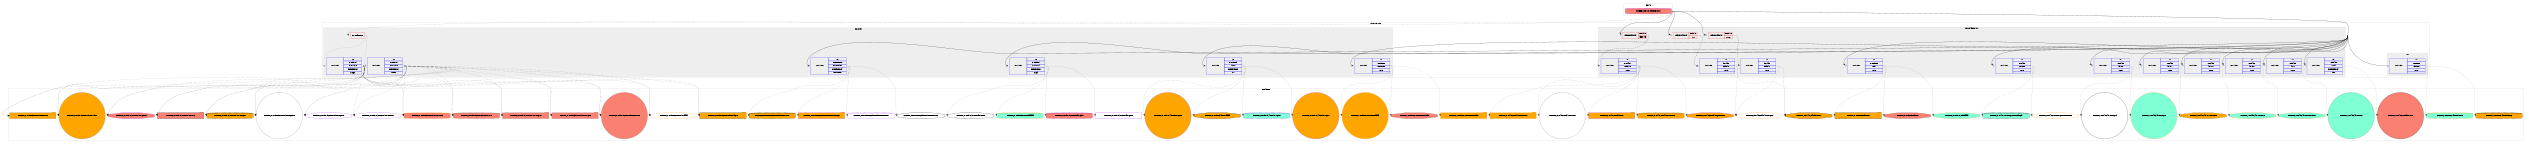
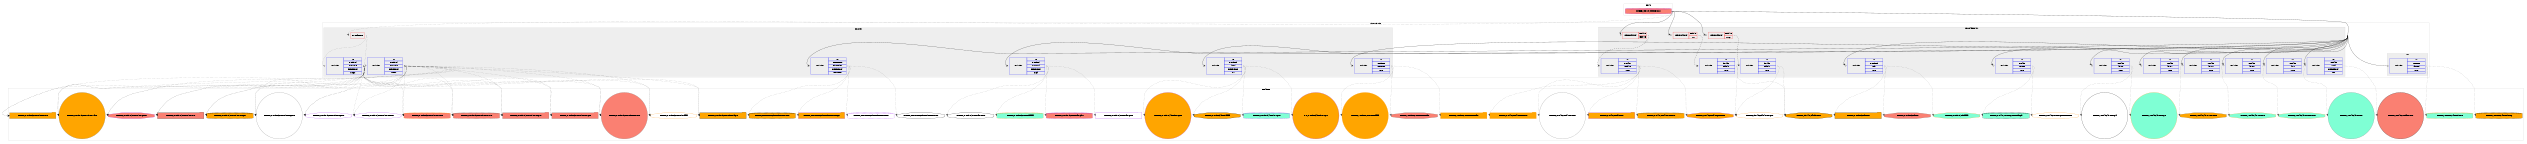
(1316, 116) -> (1316, 116)
